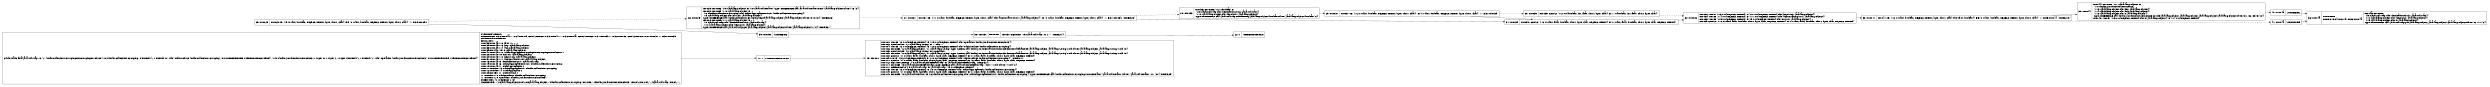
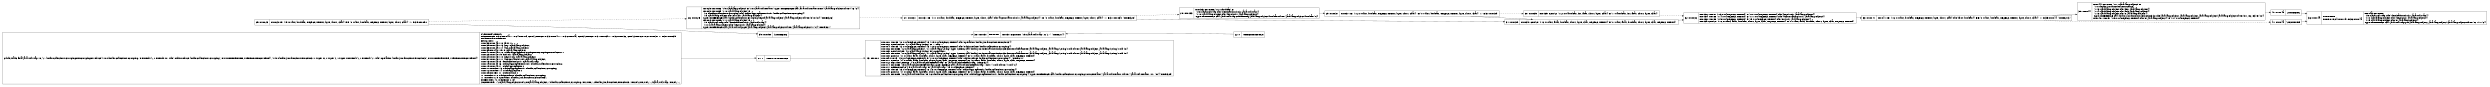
(1149, 36) -> (1150, 34)
(777, 58) -> (777, 58)
